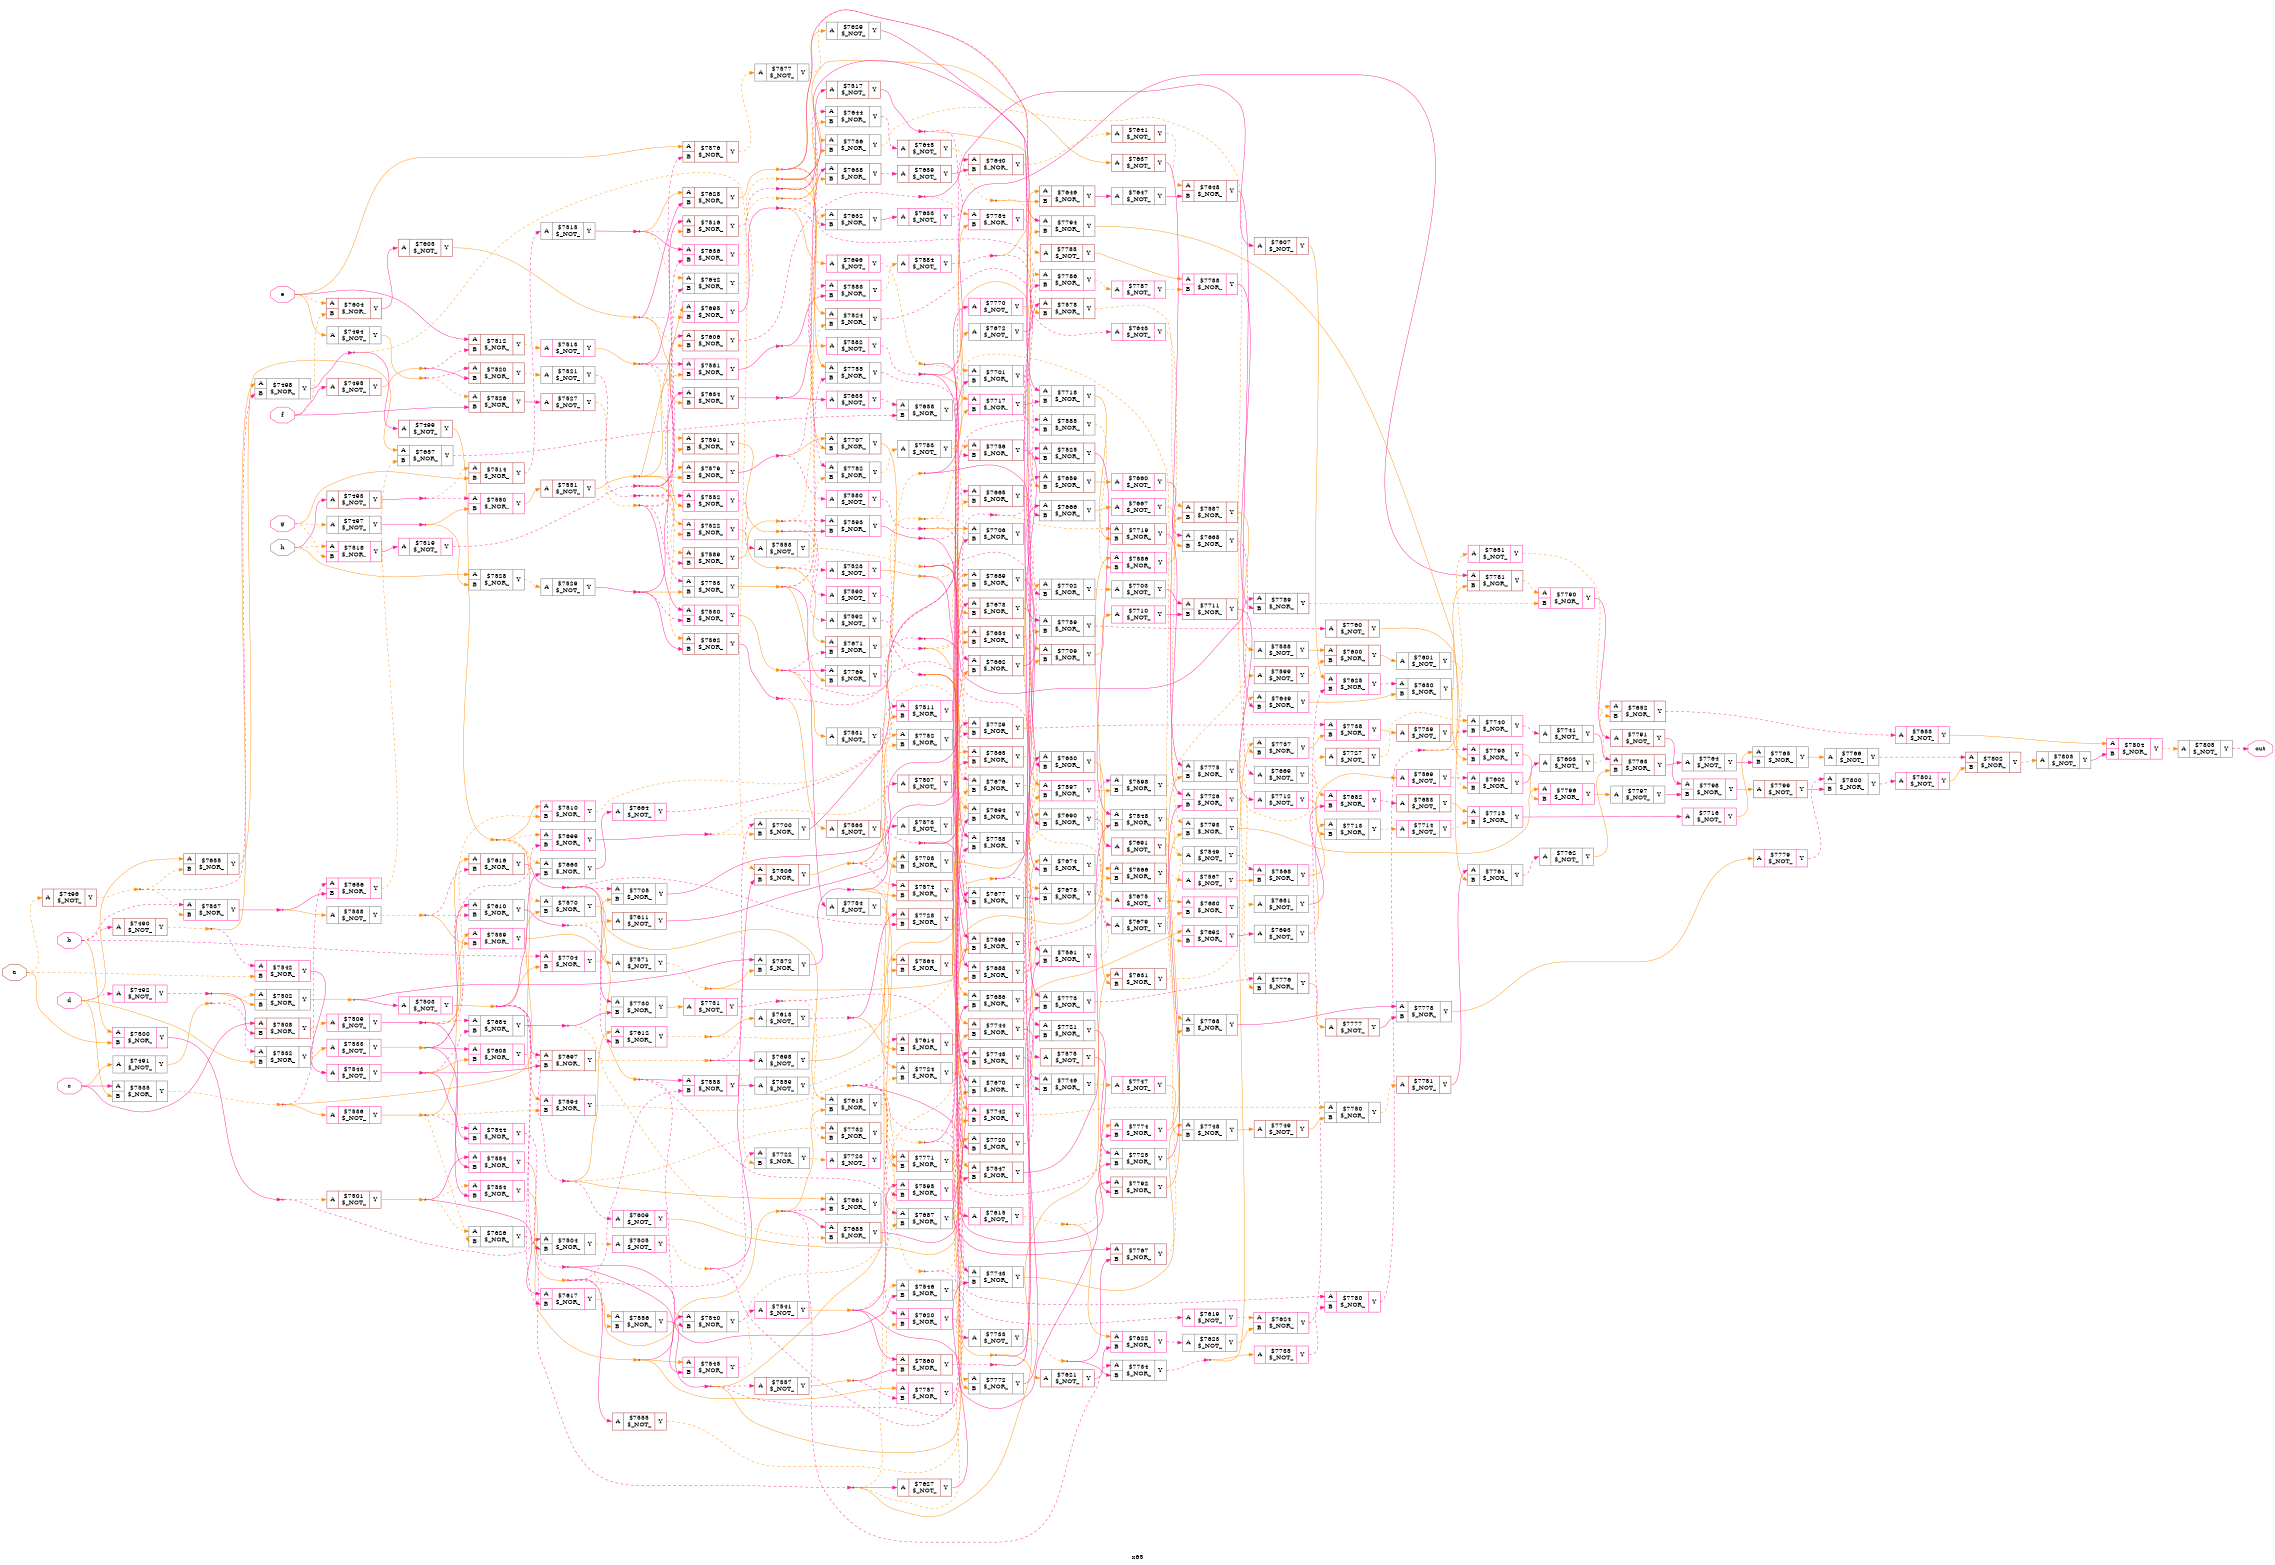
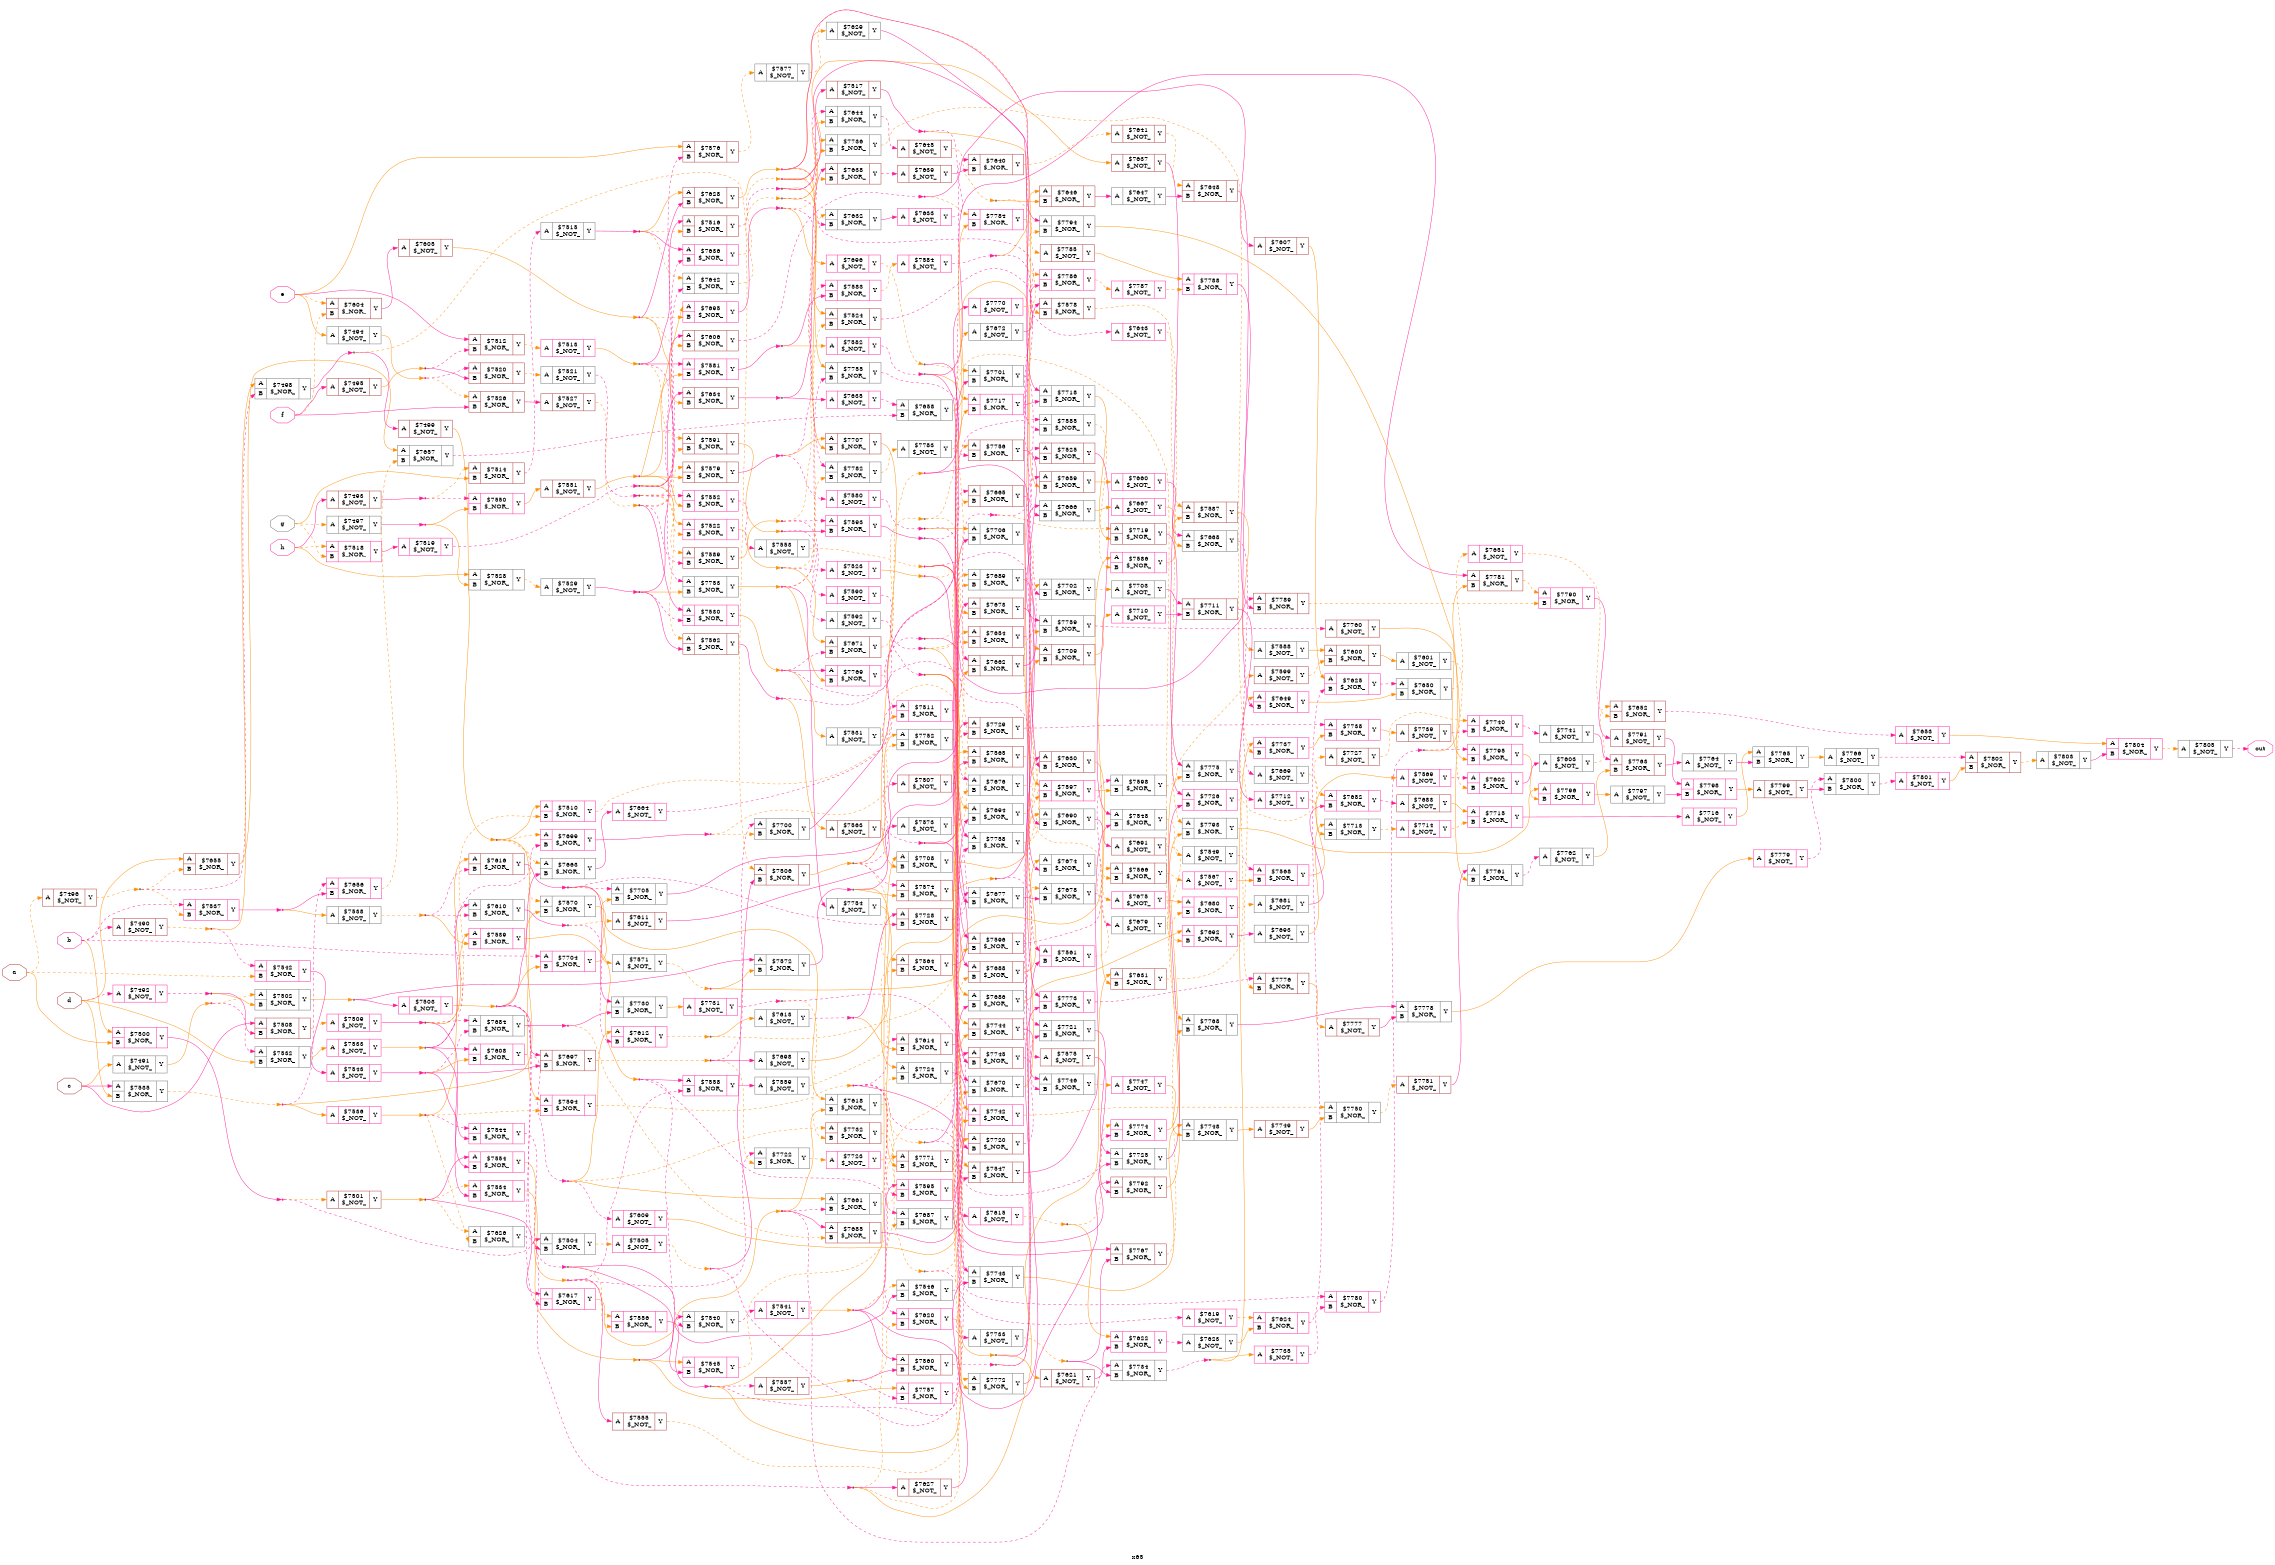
(283, 524) -> (283, 524)
(283, 548) -> (283, 548)
(69, 1001) -> (69, 1001)
(69, 1086) -> (69, 1086)
